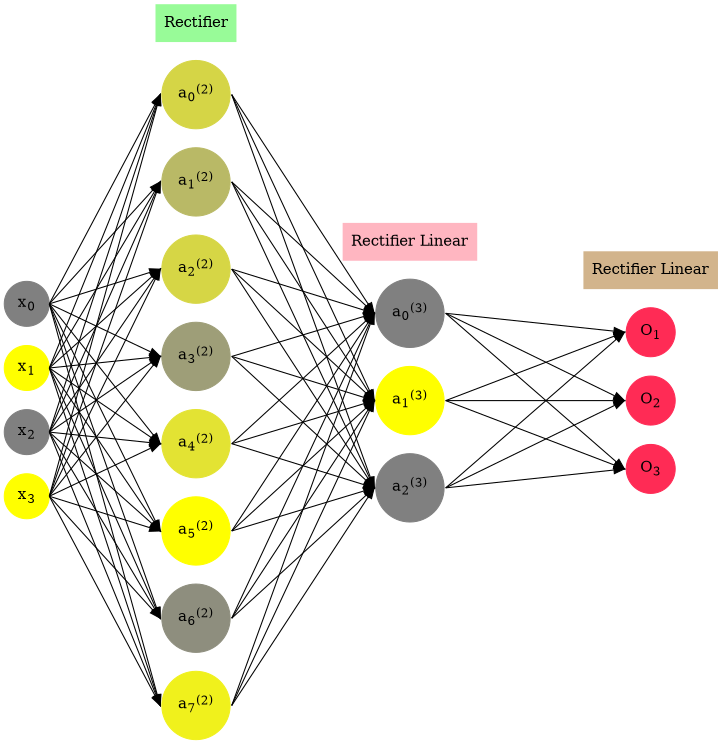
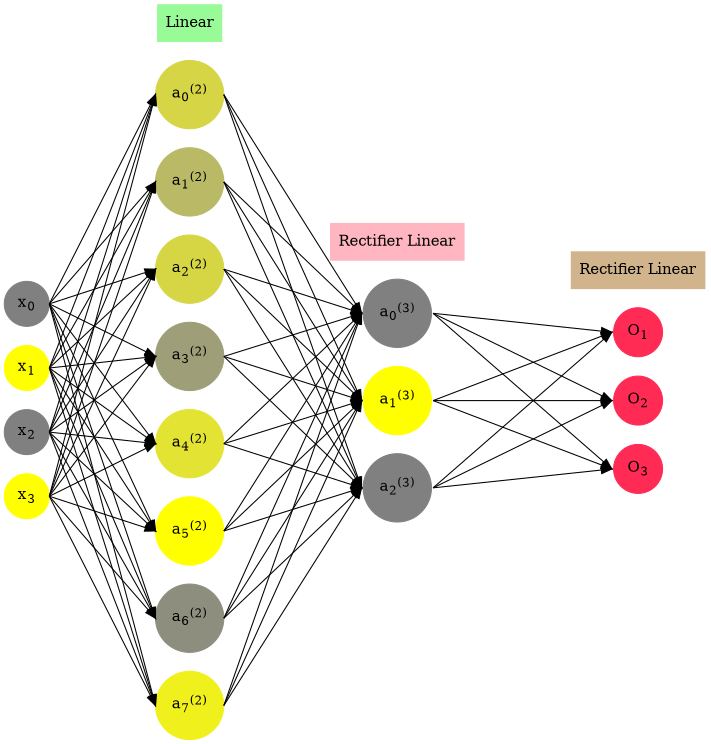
(196, 23) -> (190, 23)
